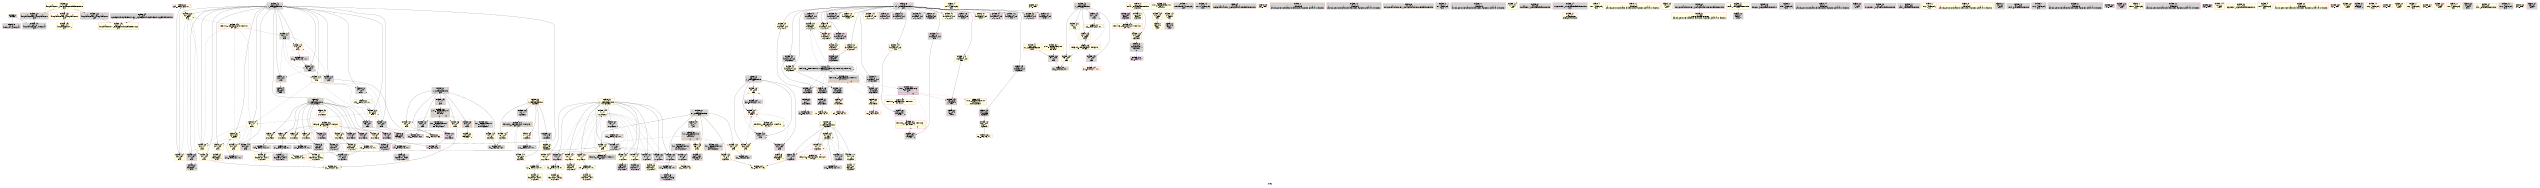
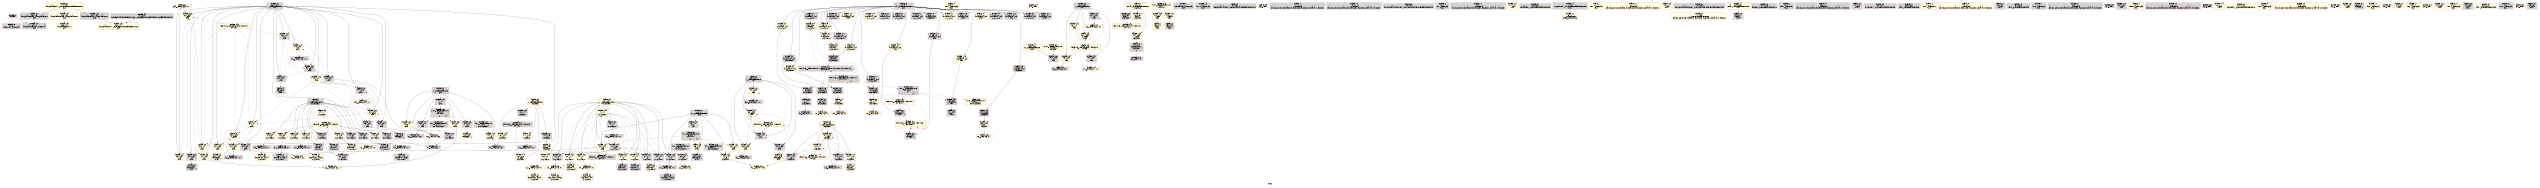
(984, 127) -> (984, 127)
